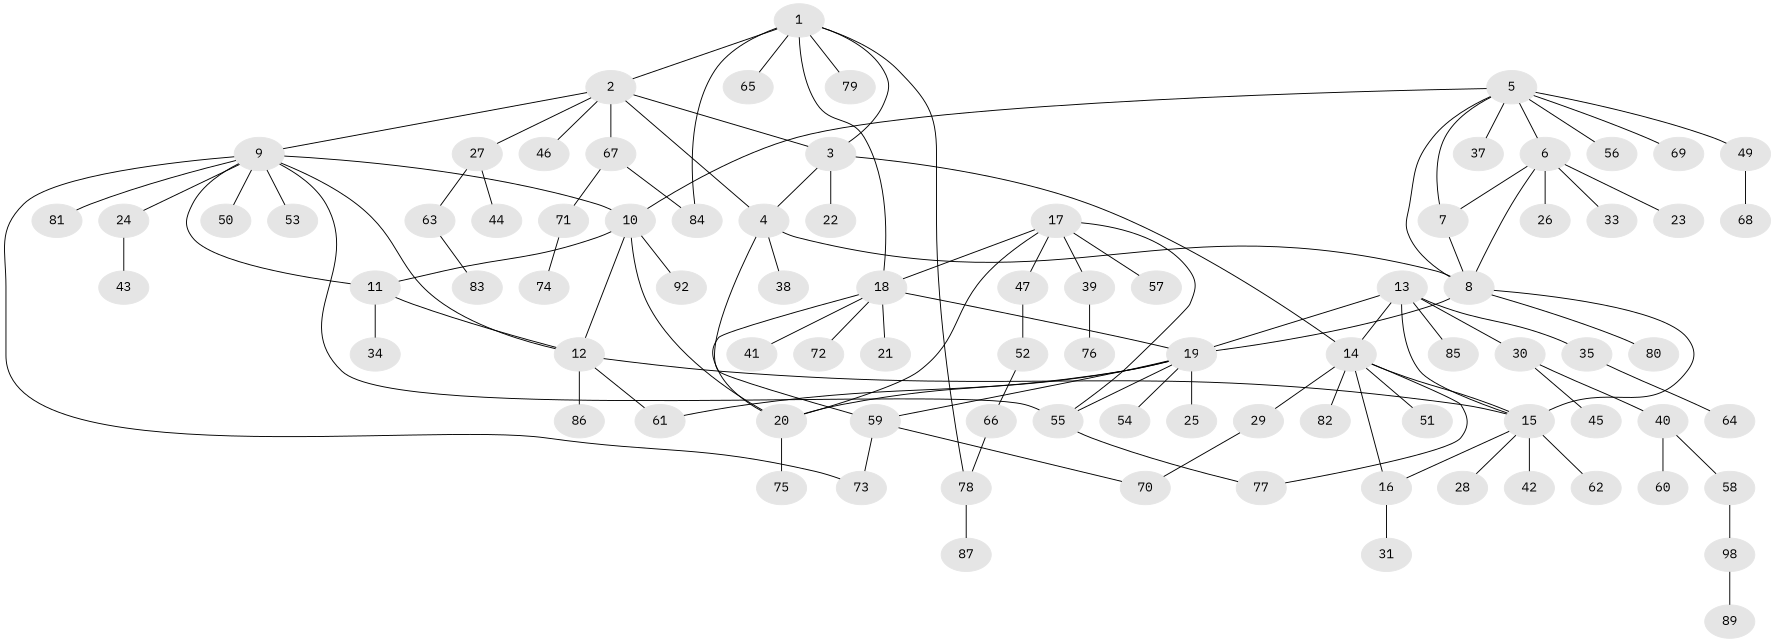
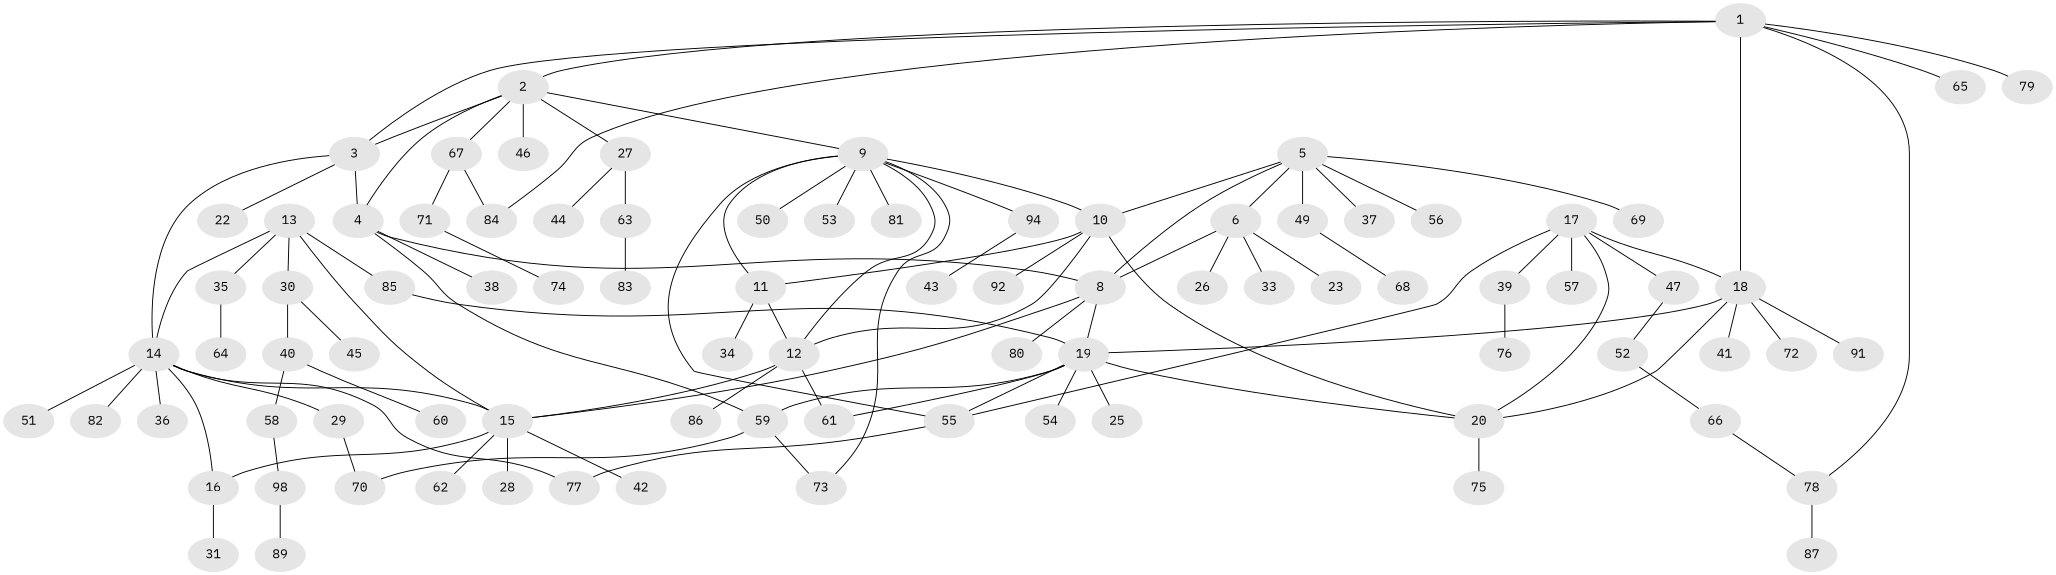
(124, 221) -> (1034, 221)
(1443, 221) -> none
(1293, 322) -> (740, 311)
(885, 354) -> (1858, 354)
none -> (162, 421)
